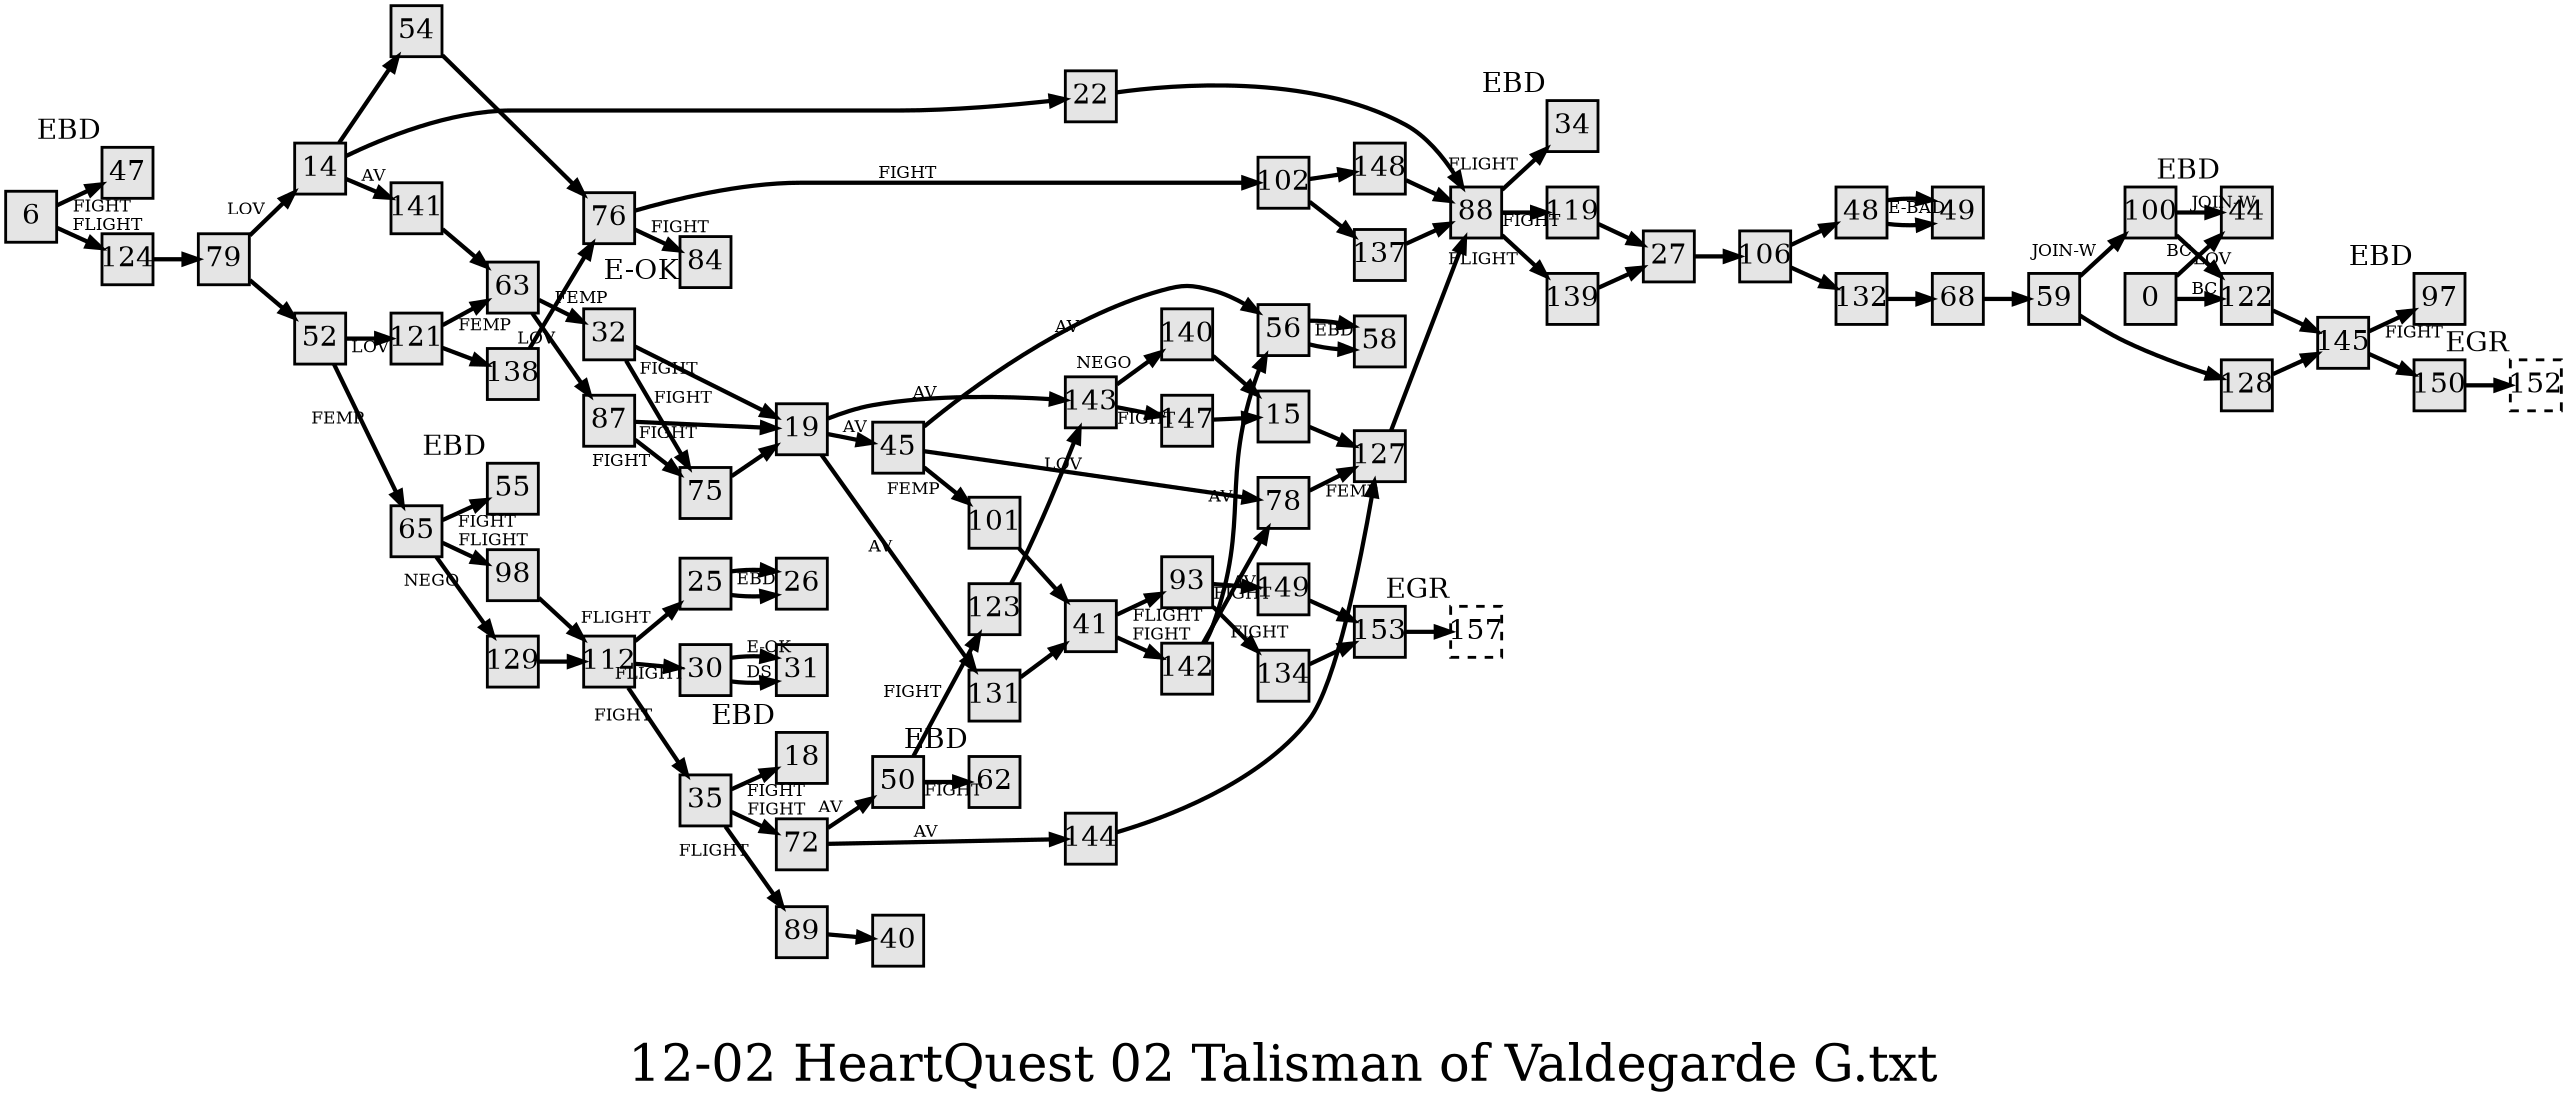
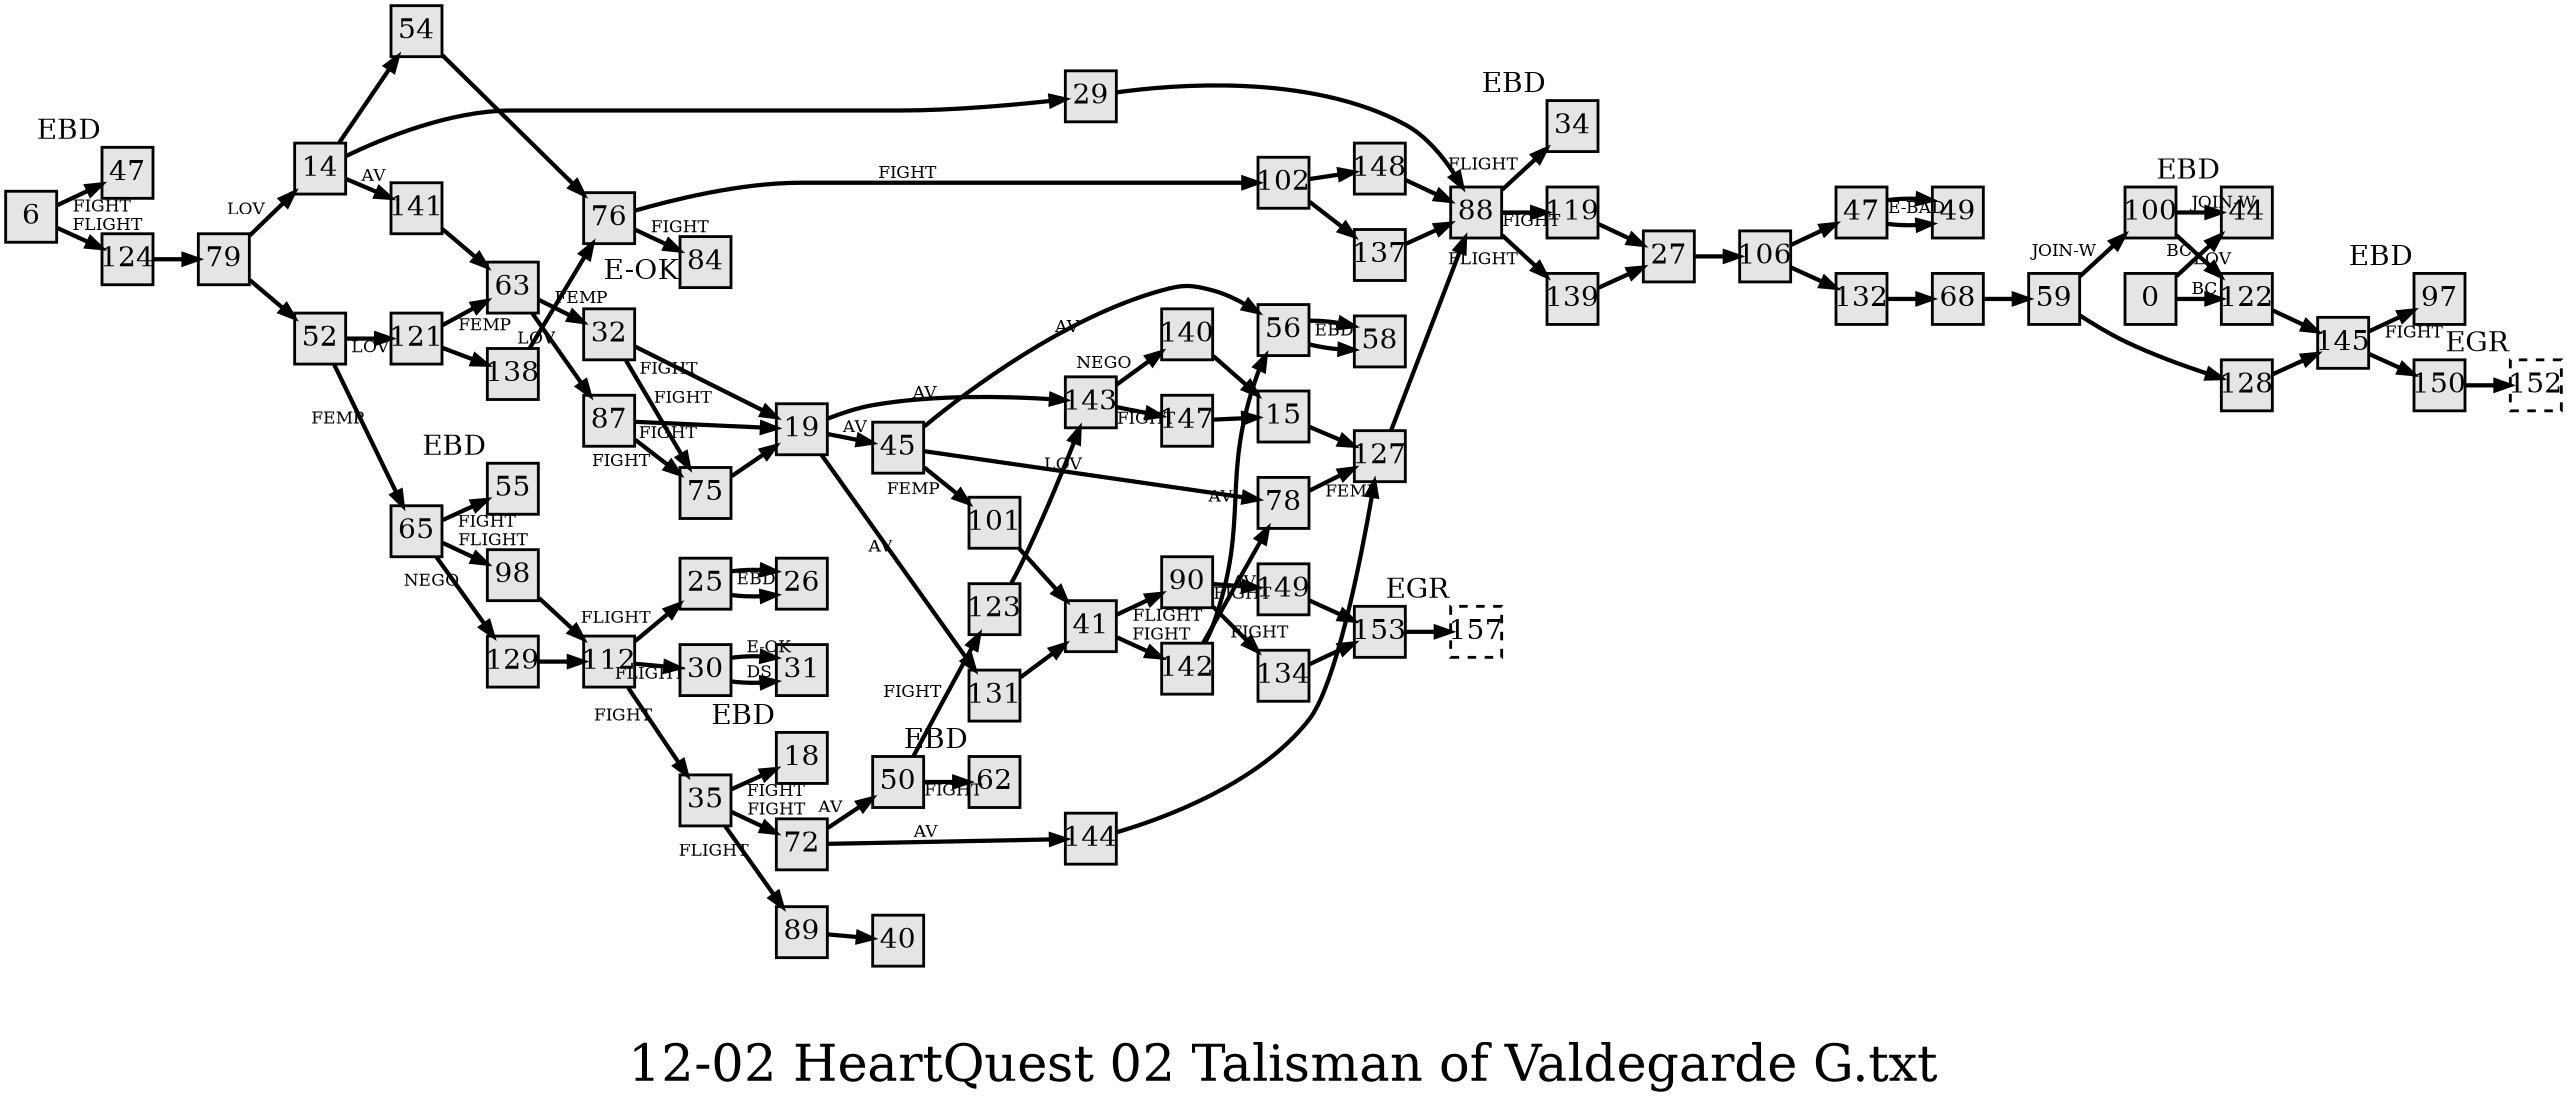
(1091, 96) -> (1091, 96)
(1862, 212) -> (1862, 212)
(1187, 582) -> (1187, 582)
